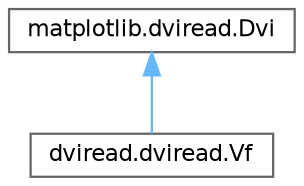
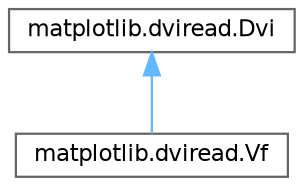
(152, 155) -> (152, 155)
